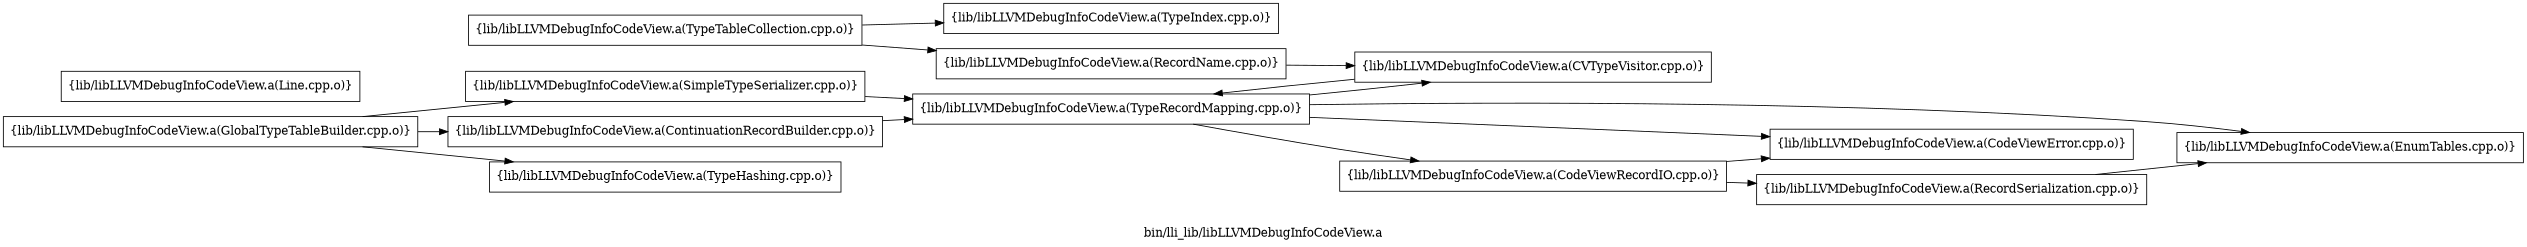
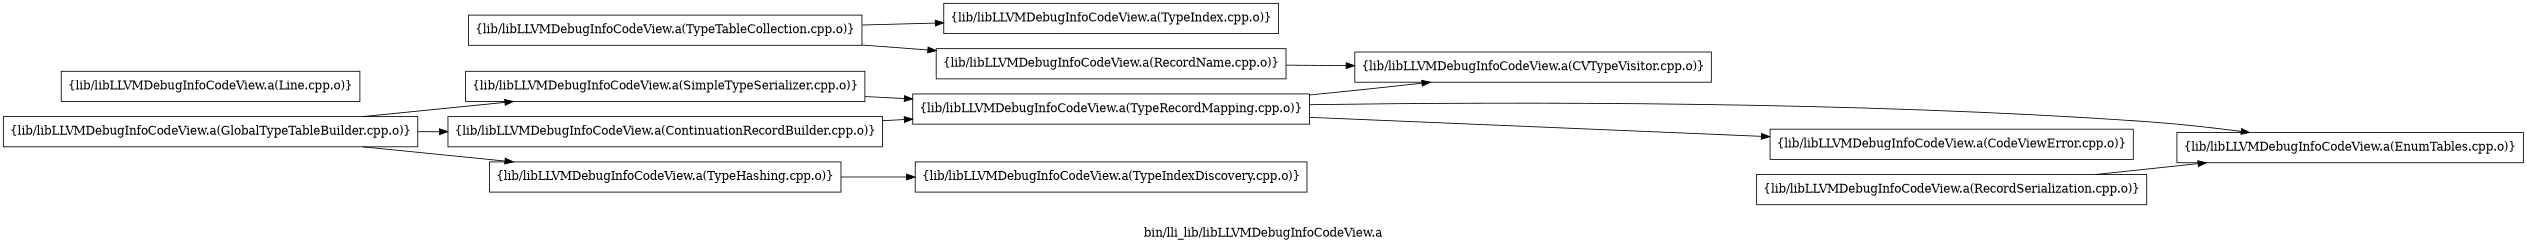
(1289, 86) -> none
(1533, 176) -> none
none -> (1111, 177)
